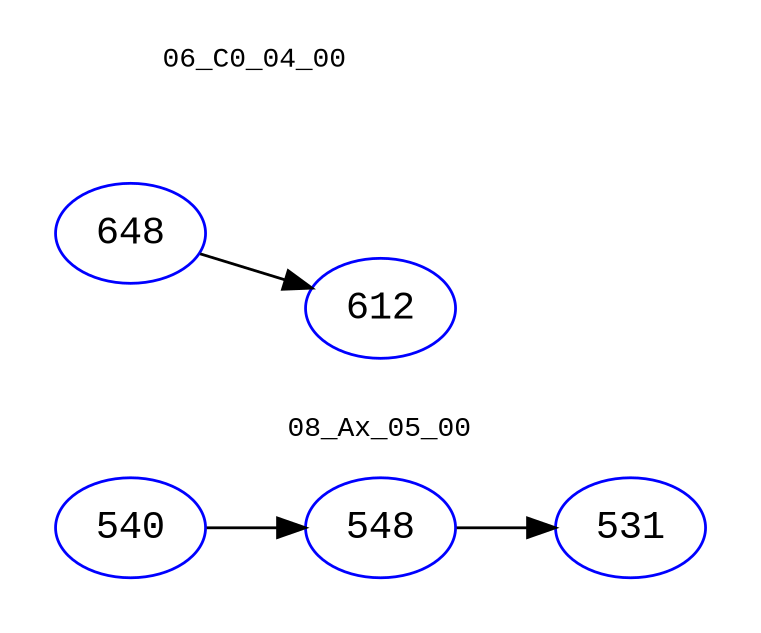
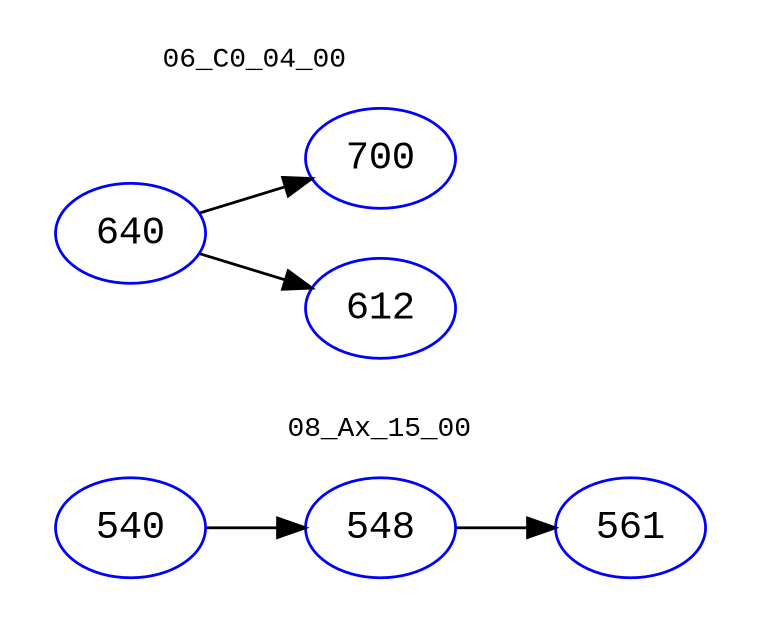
none -> (381, 158)
(131, 233) -> (131, 233)
(381, 429) -> (381, 429)
(631, 528) -> (631, 528)
